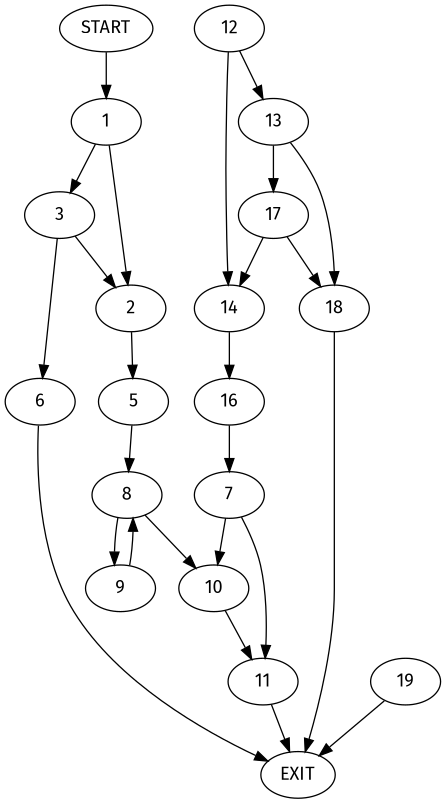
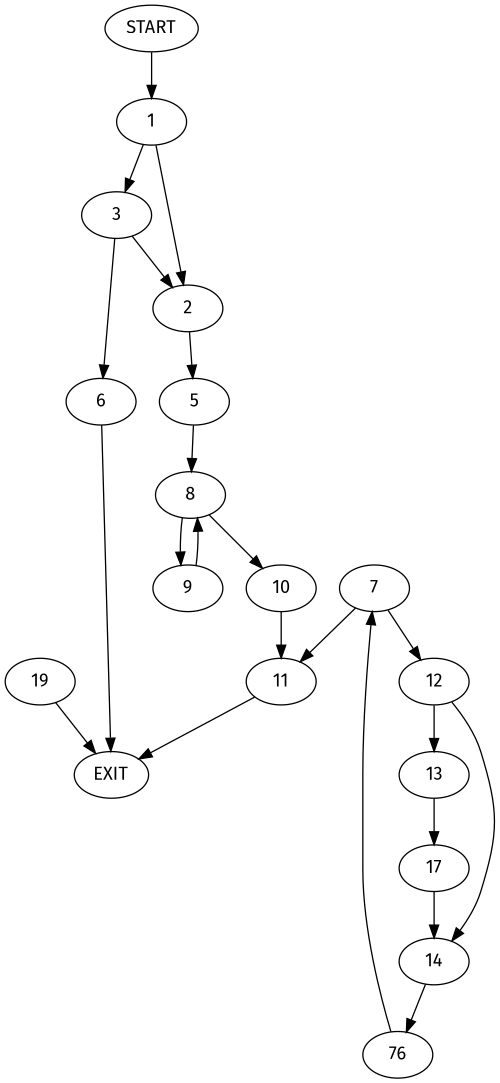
(334, 308) -> none
(229, 402) -> (398, 1055)
(223, 535) -> (401, 629)
